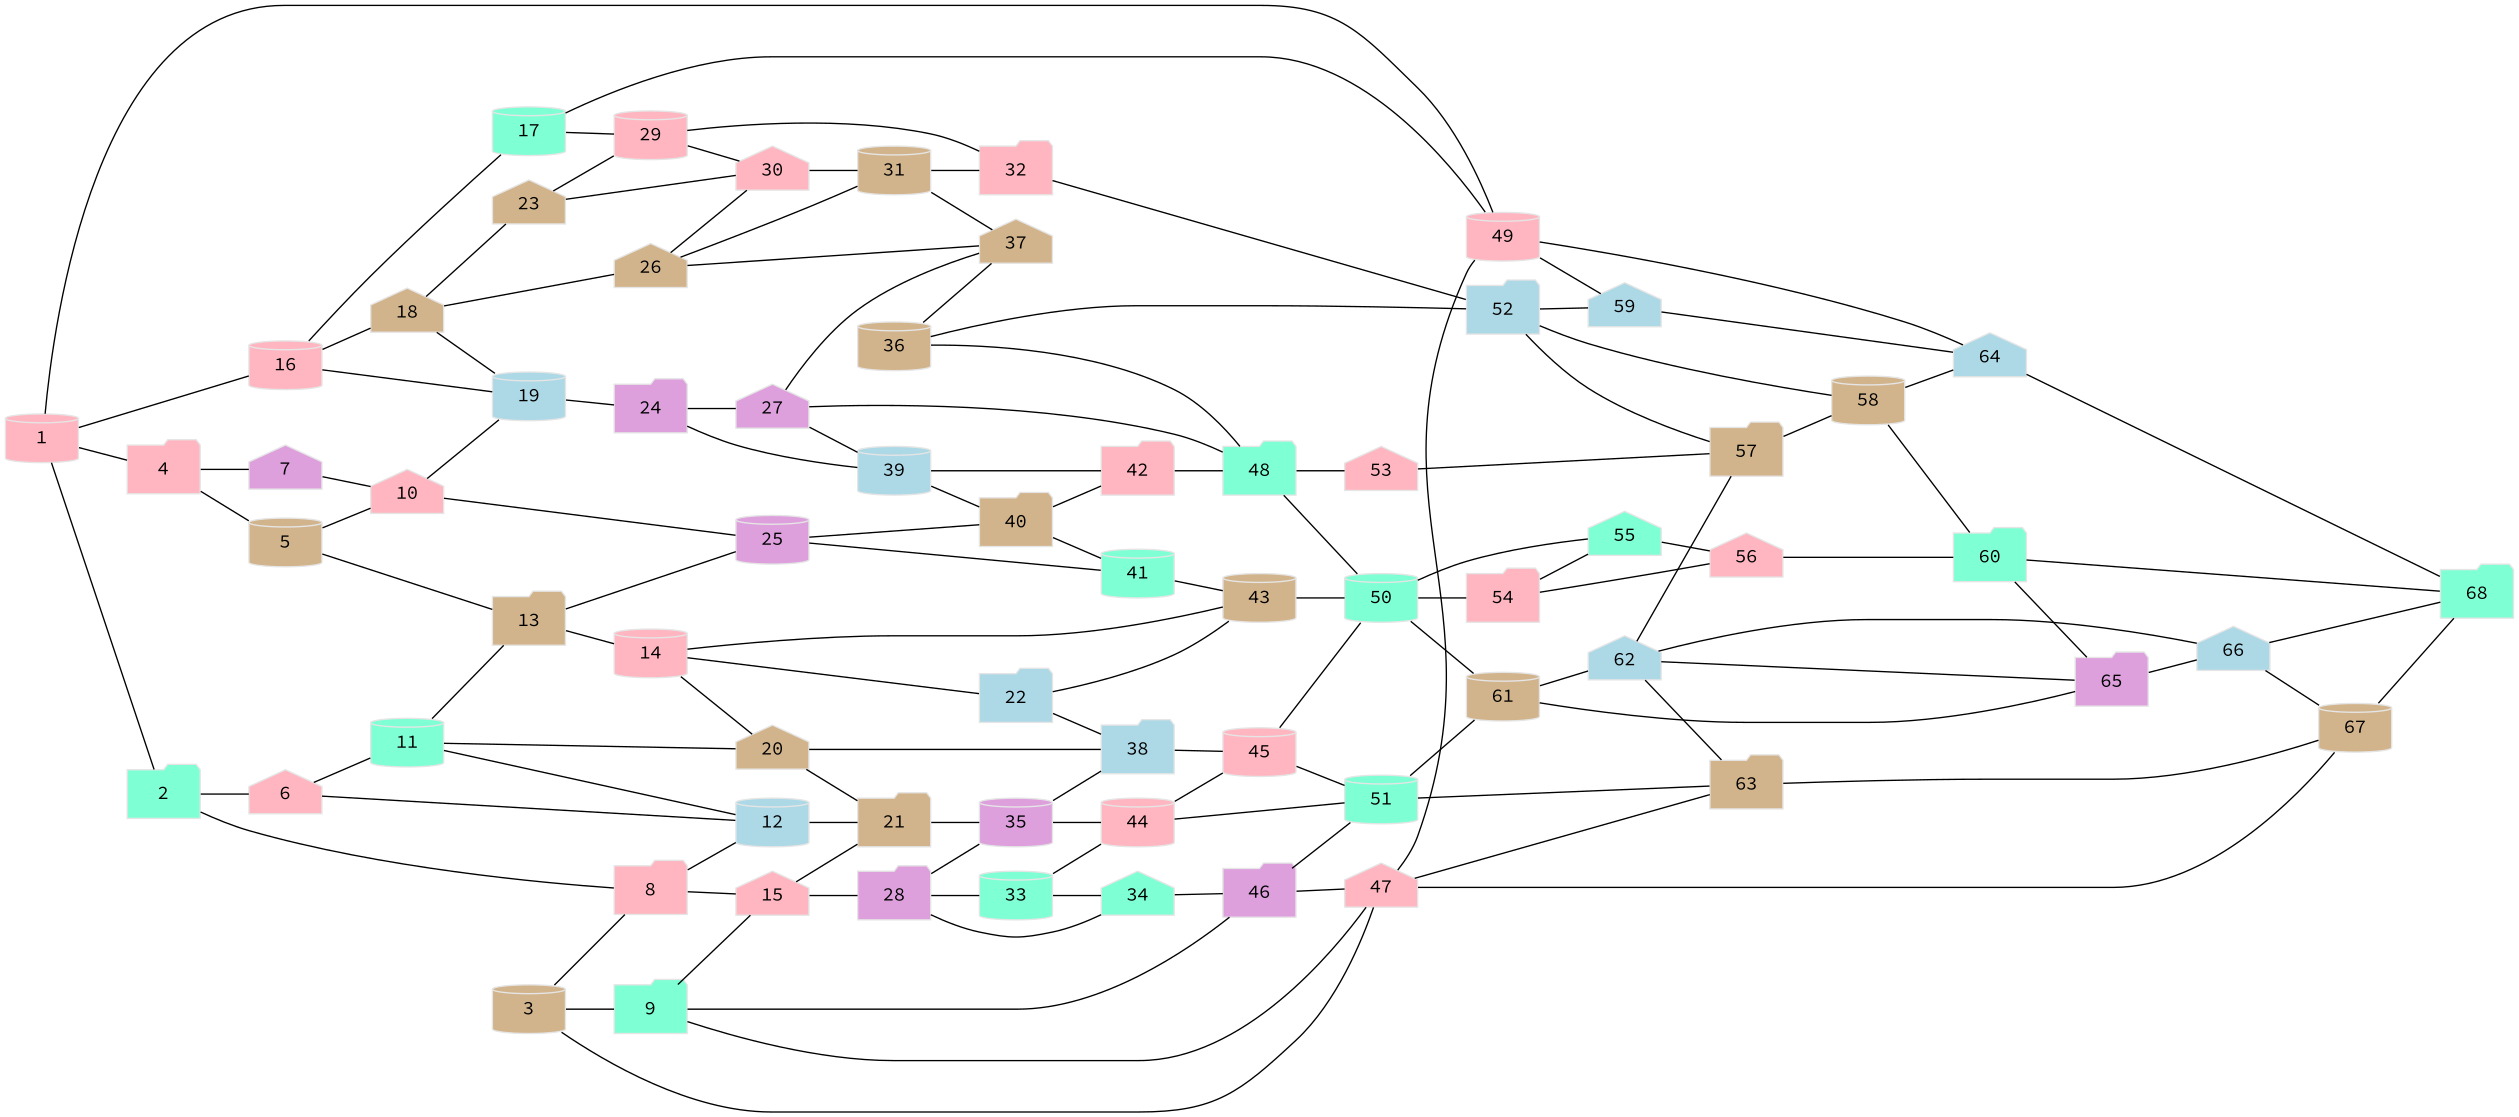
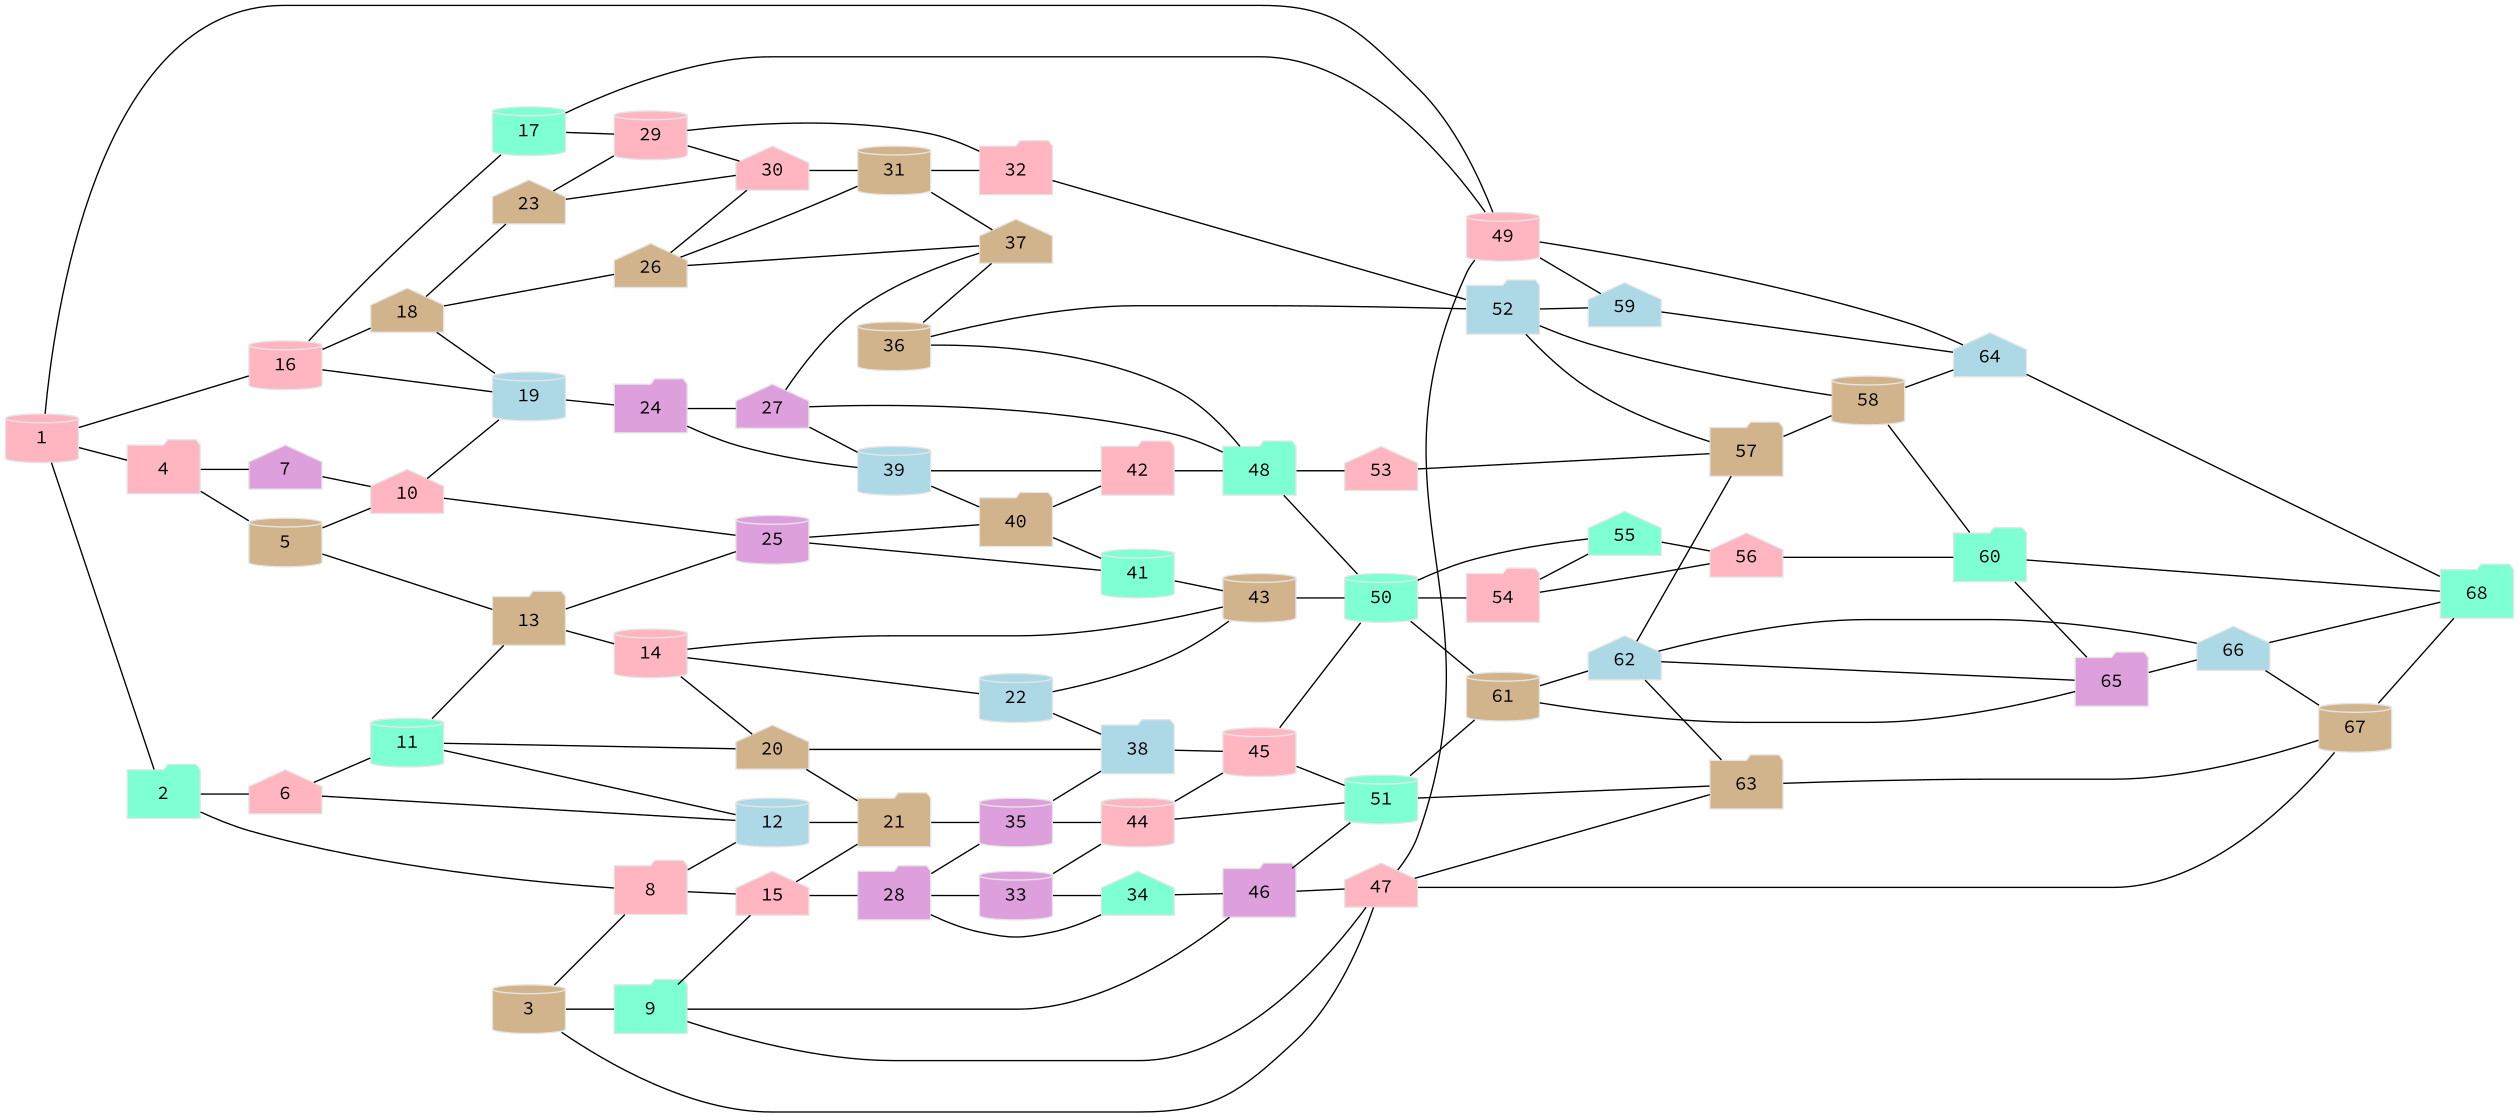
(1016, 698) -> (1016, 698)
(1016, 896) -> (1016, 896)
